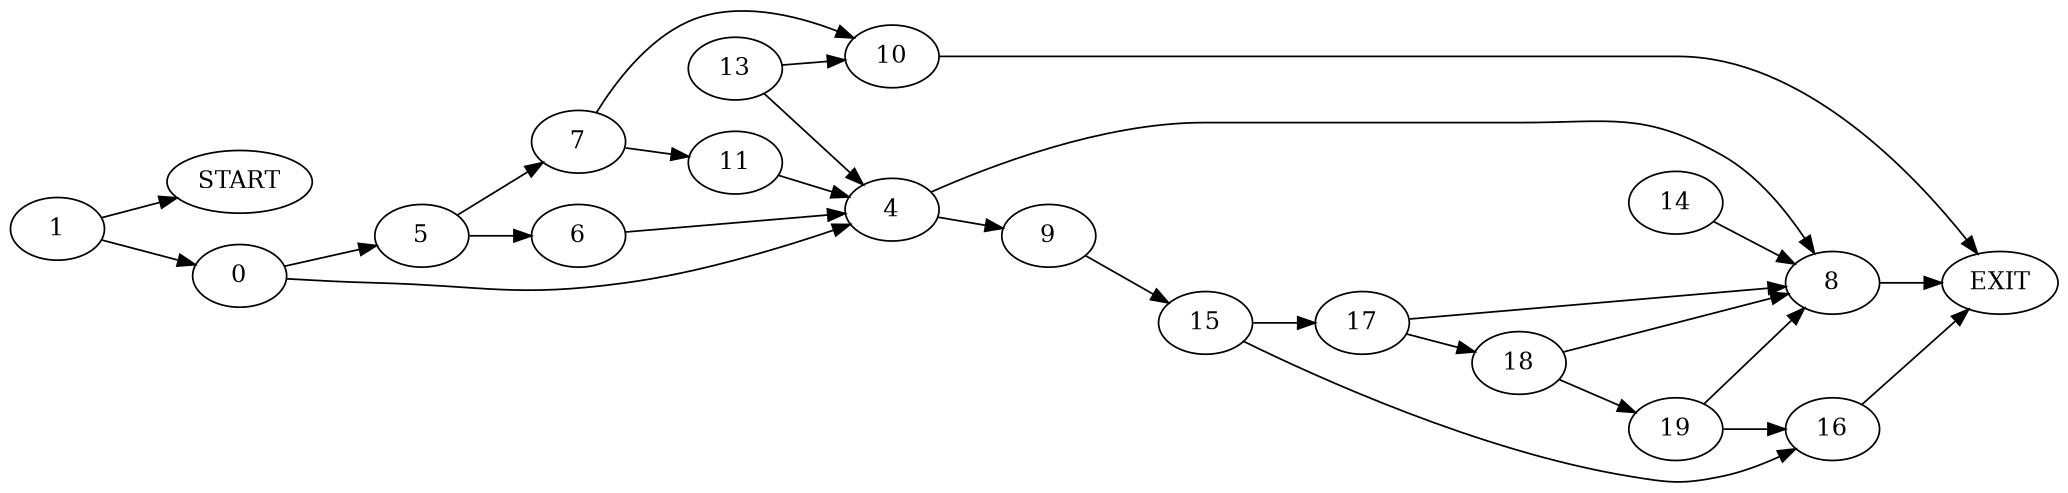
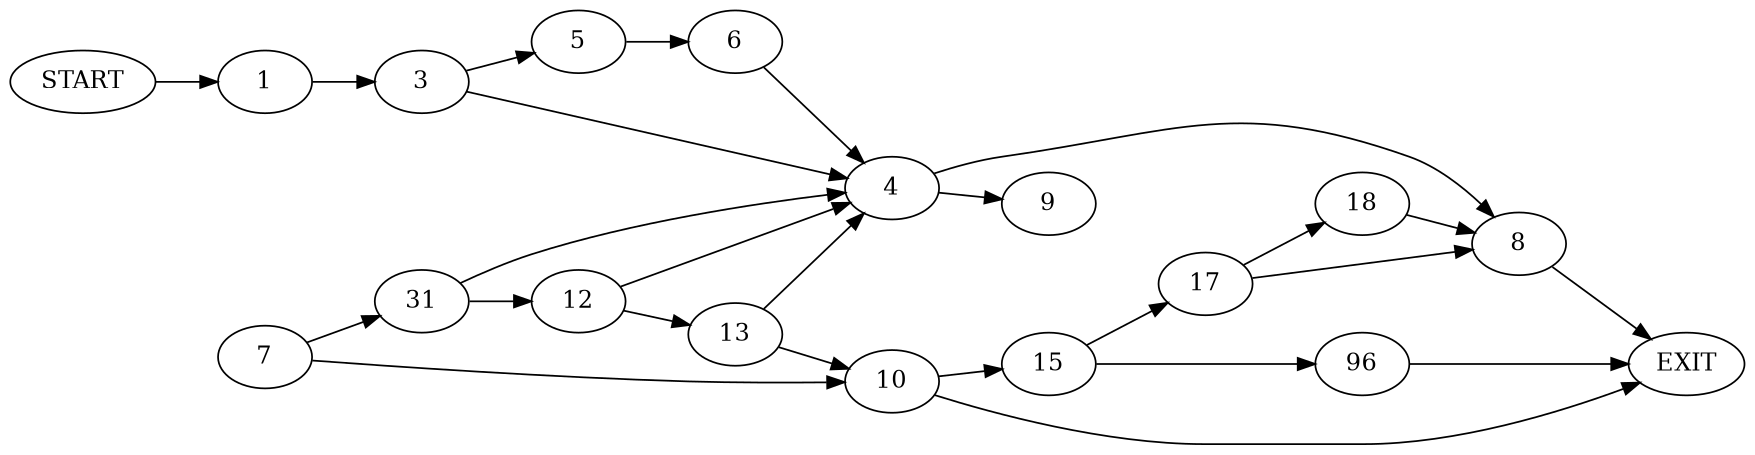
(735, 163) -> (422, 301)
(493, 193) -> none
(1676, 203) -> none
(131, 210) -> (178, 82)
(1119, 275) -> (962, 374)
(240, 276) -> (422, 82)
none -> (579, 301)
(1676, 429) -> none
(1833, 429) -> (1362, 364)
